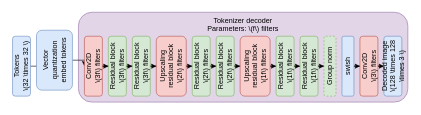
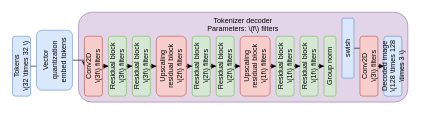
(330, 66) -> (330, 66)
(348, 66) -> (348, 48)
